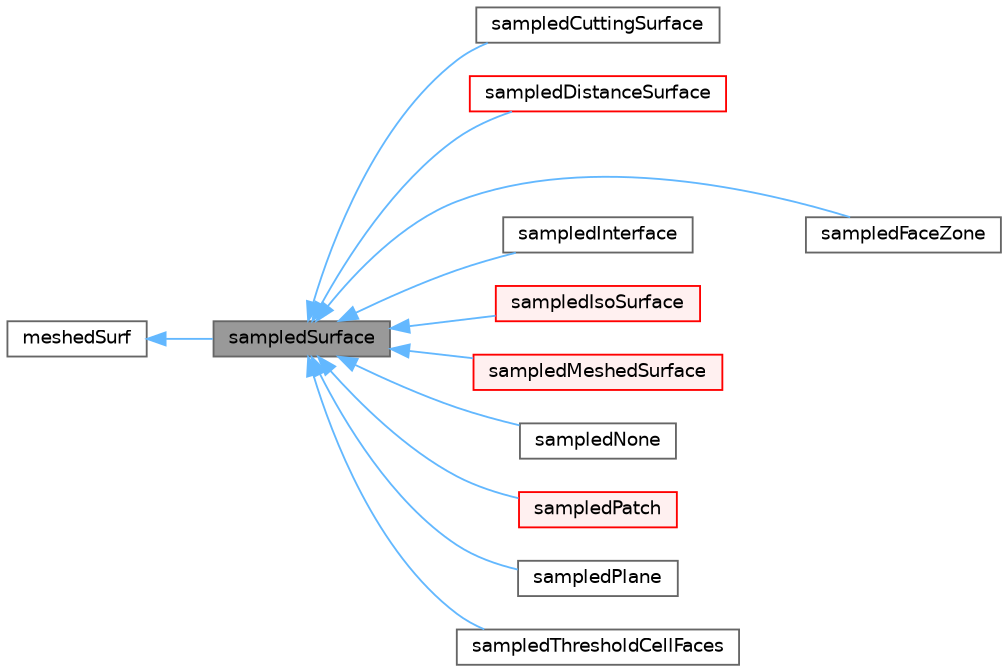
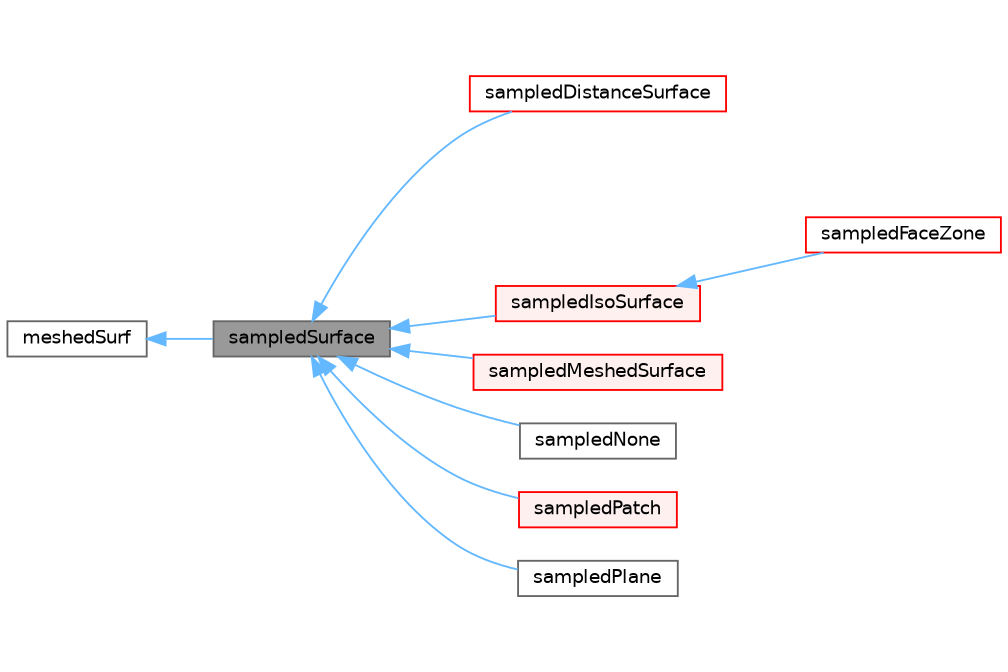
(598, 25) -> none
(570, 178) -> (760, 267)
(598, 235) -> none
(903, 235) -> (903, 235)
(598, 647) -> none
